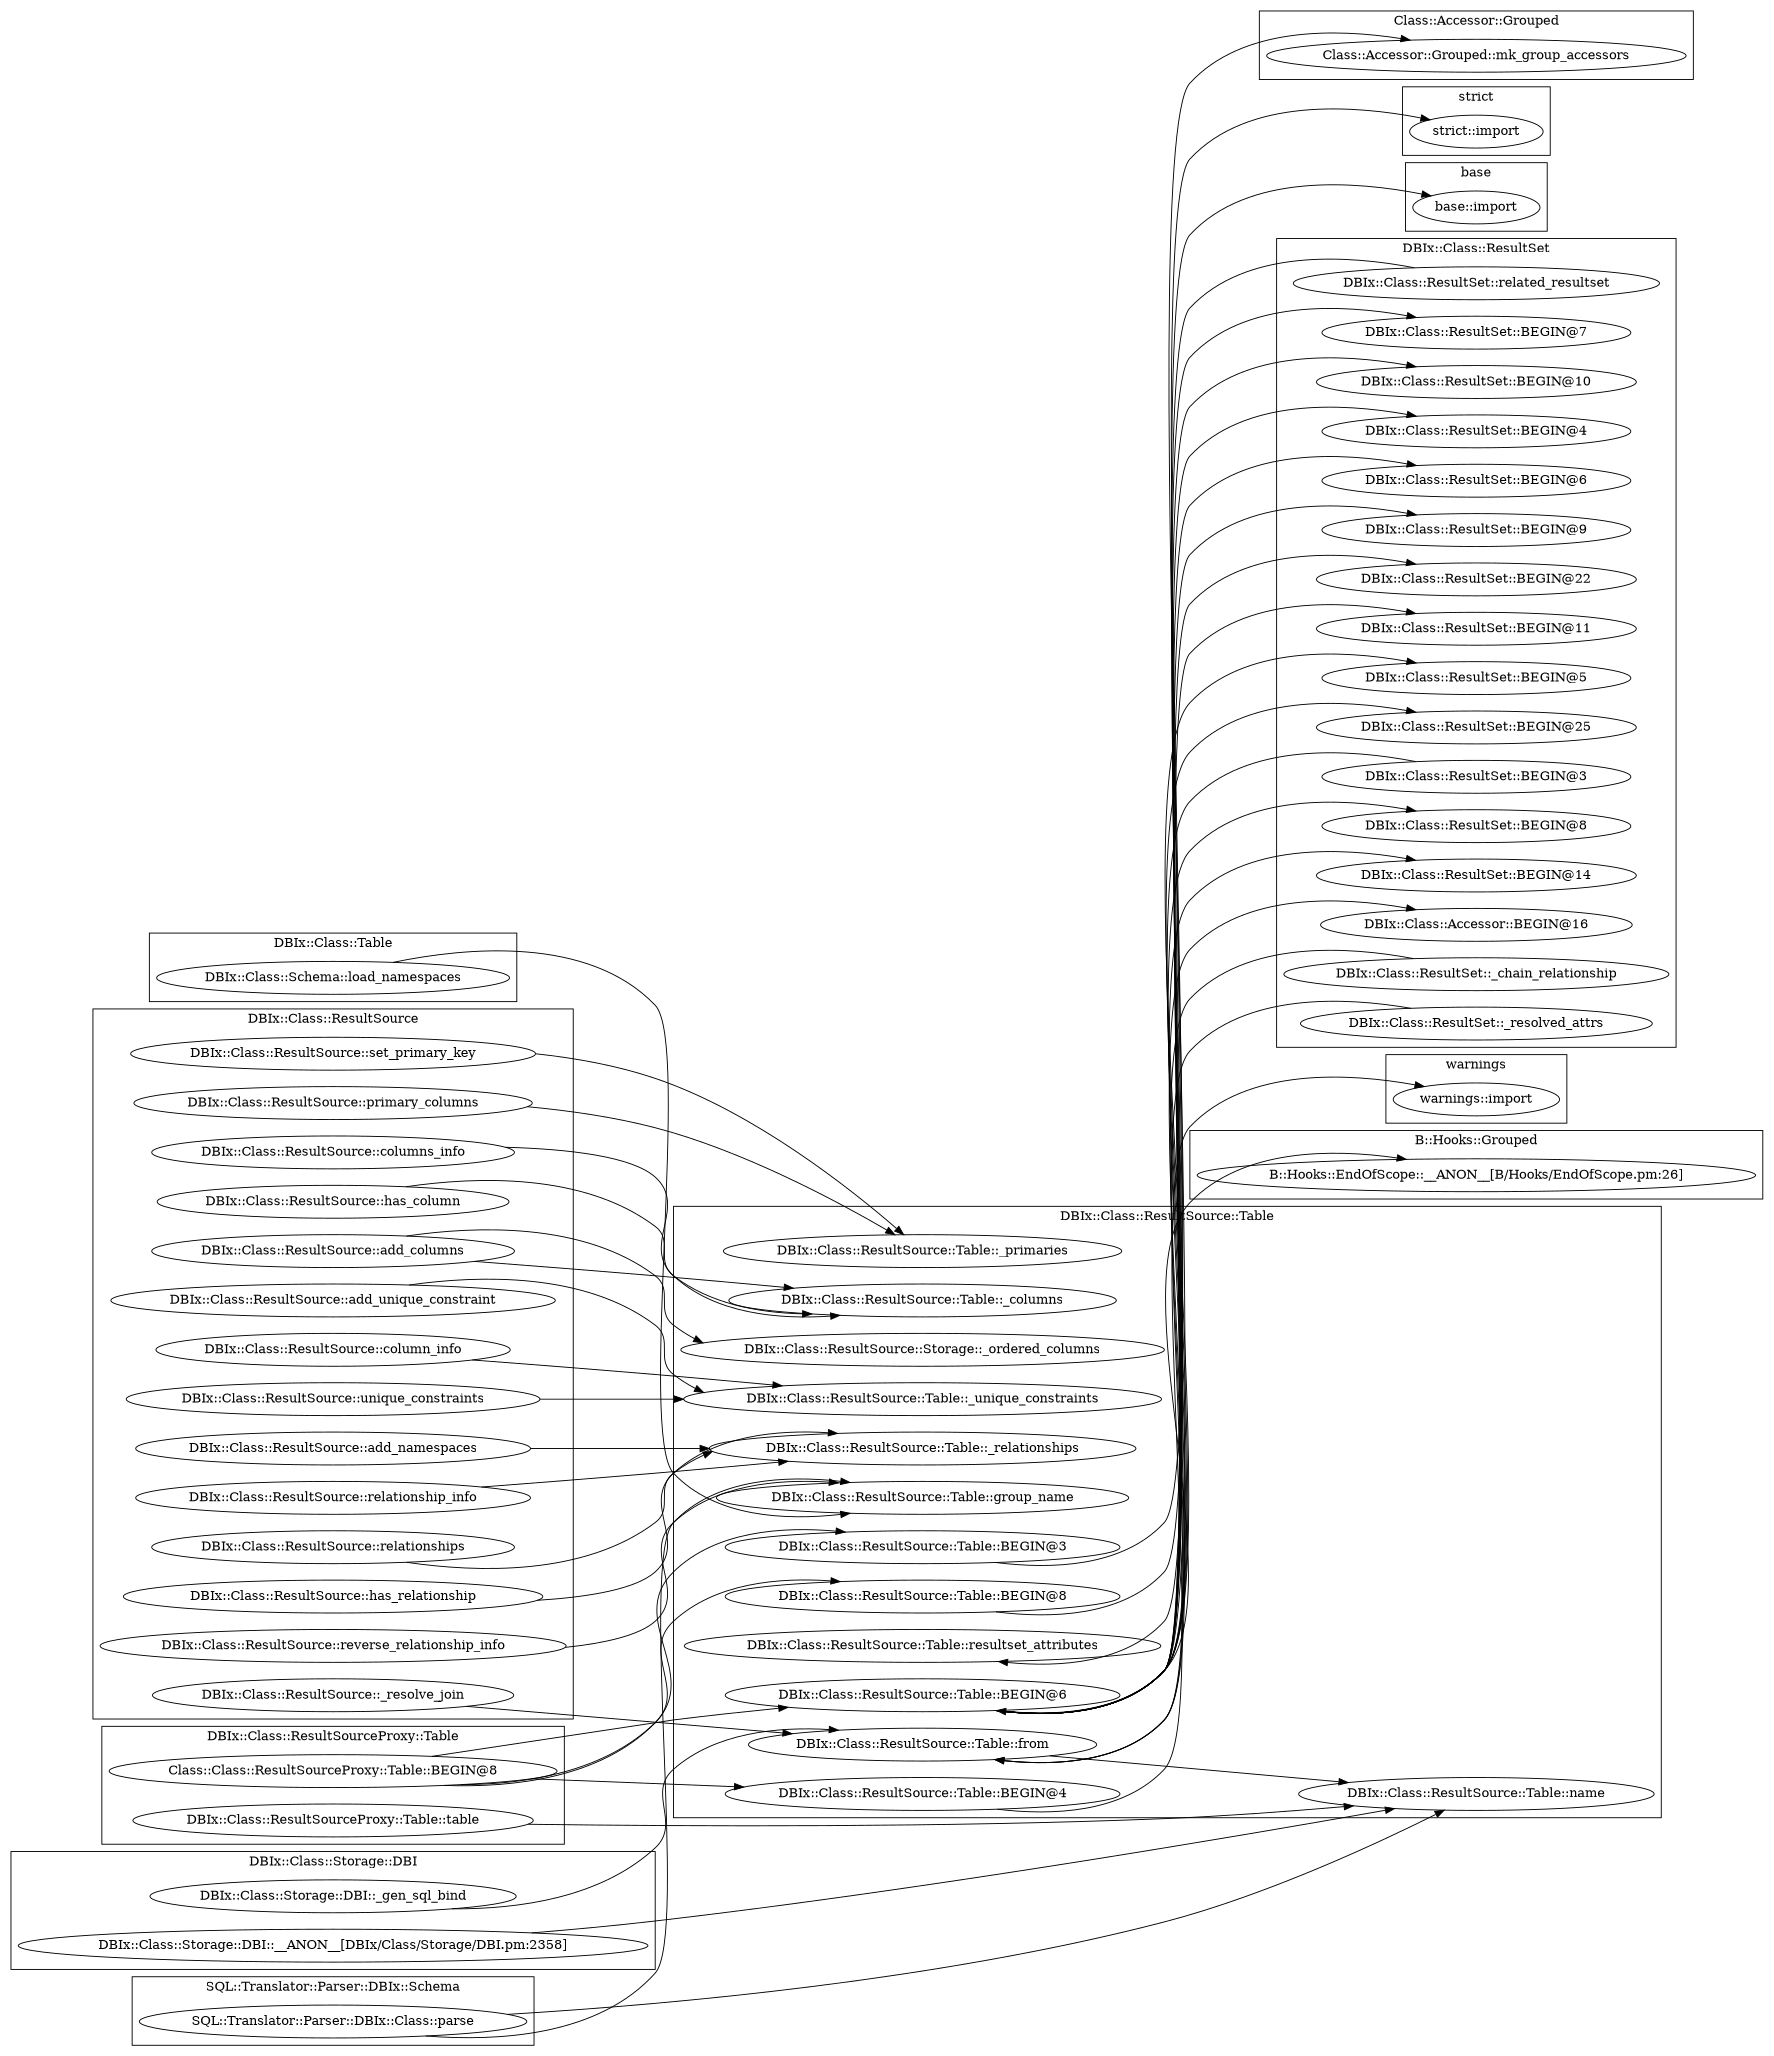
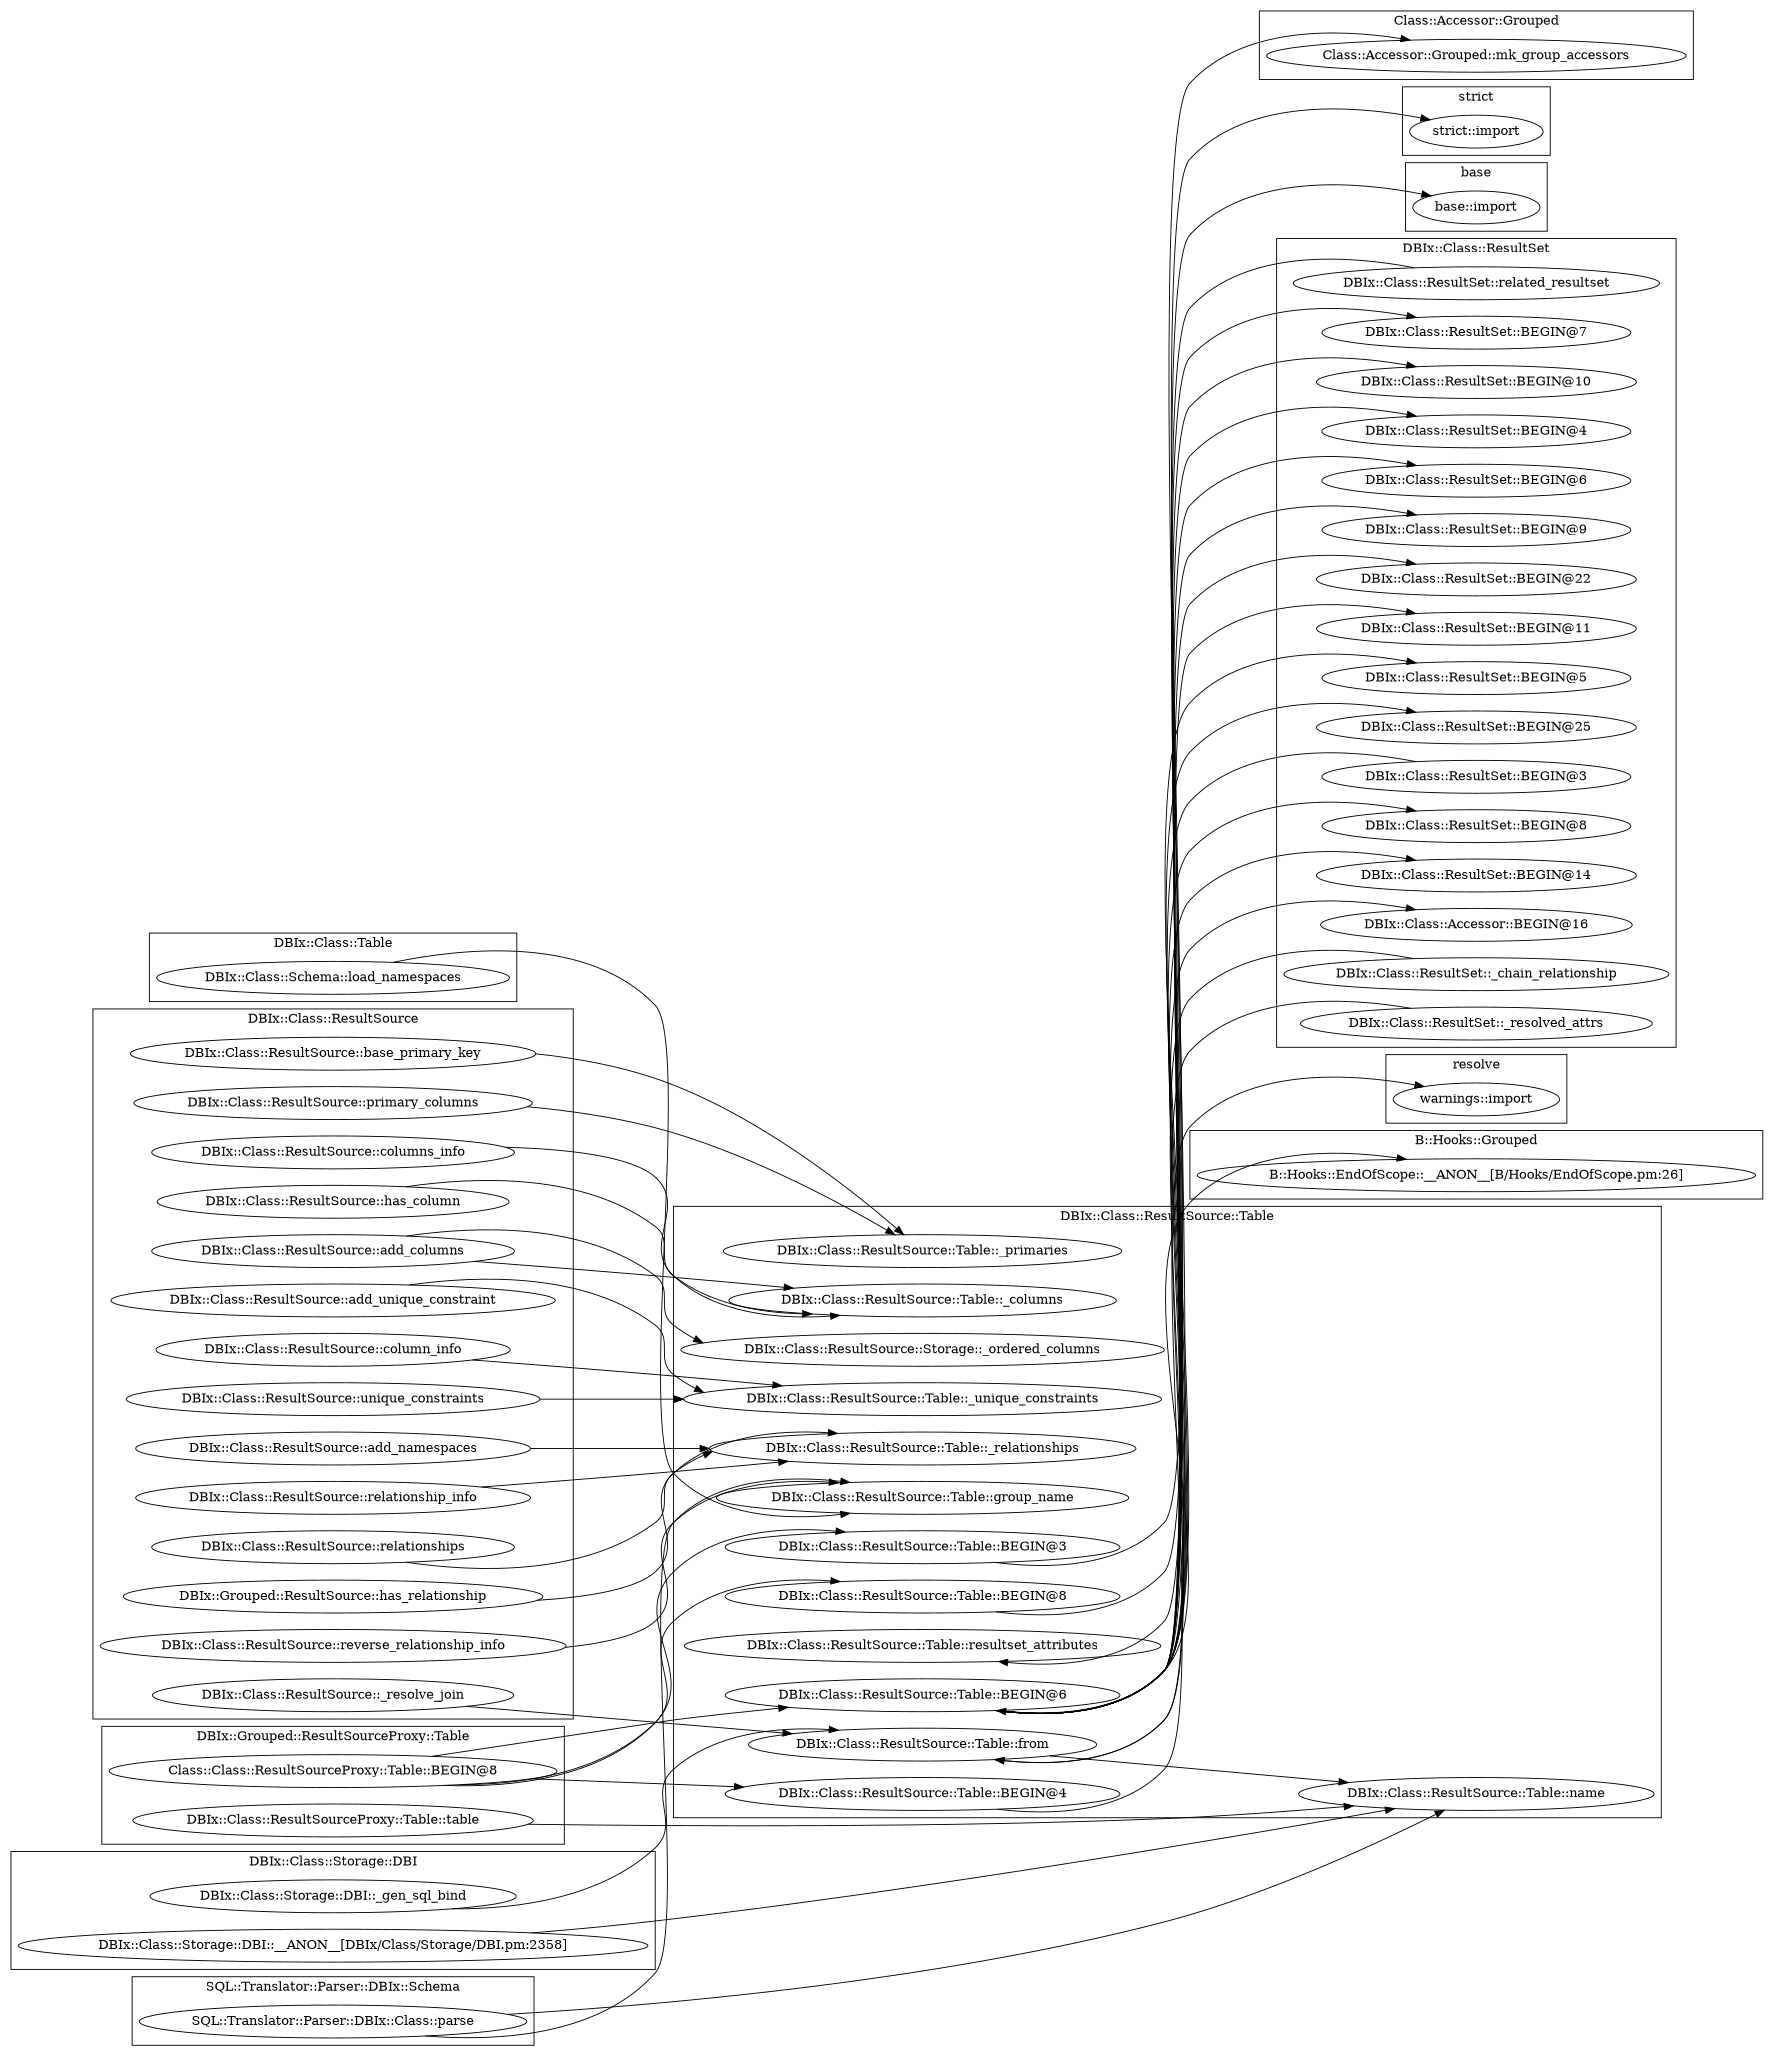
(333, 1054) -> (333, 1054)
(1476, 1065) -> (1476, 1065)
(1176, 1310) -> (1176, 1285)
(333, 1597) -> (333, 1597)
(333, 1737) -> (333, 1737)
